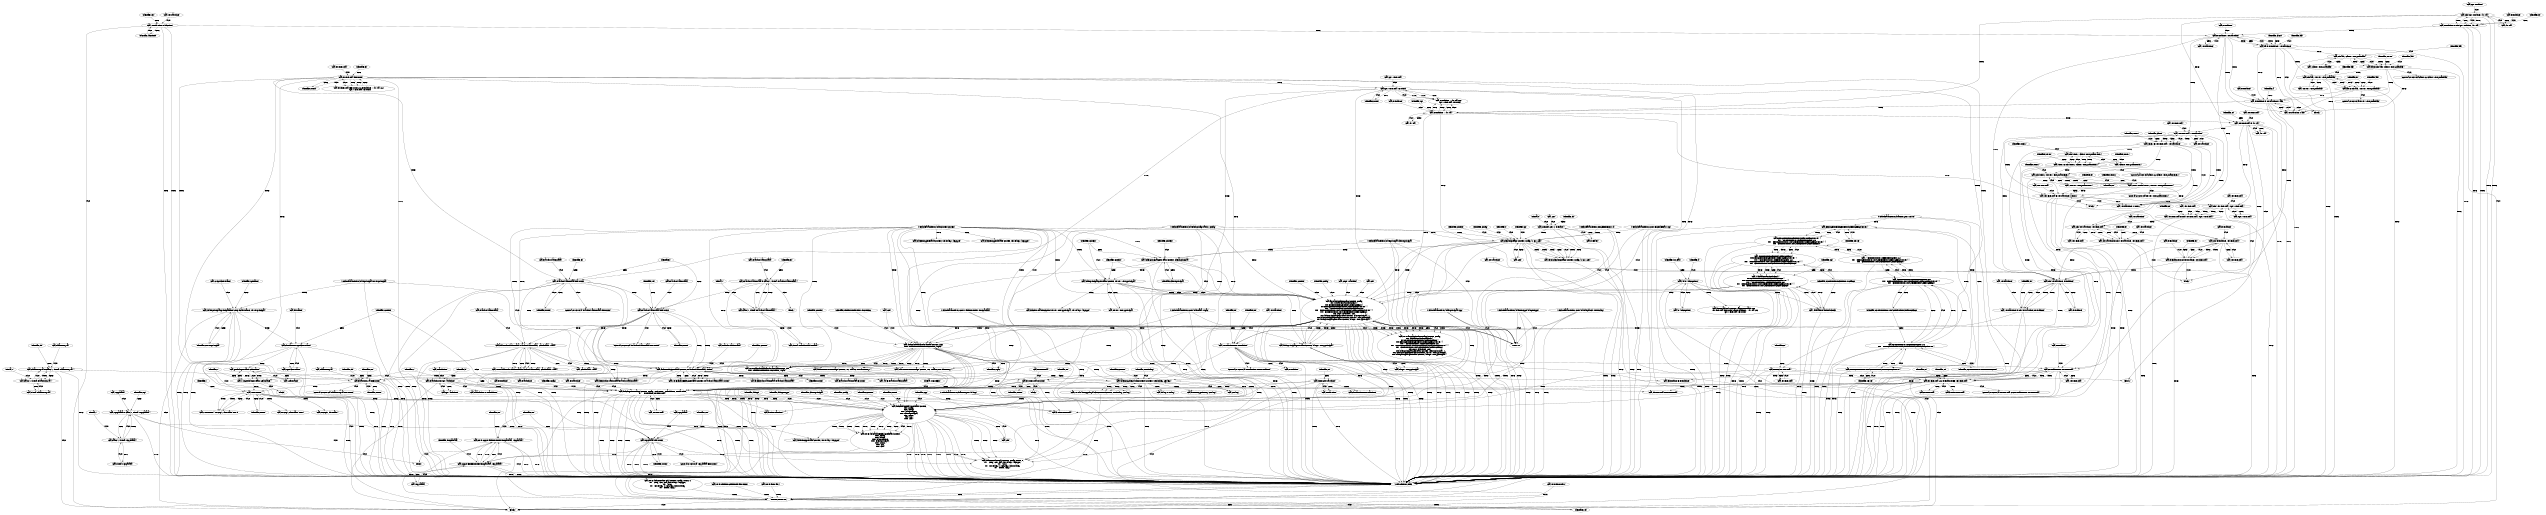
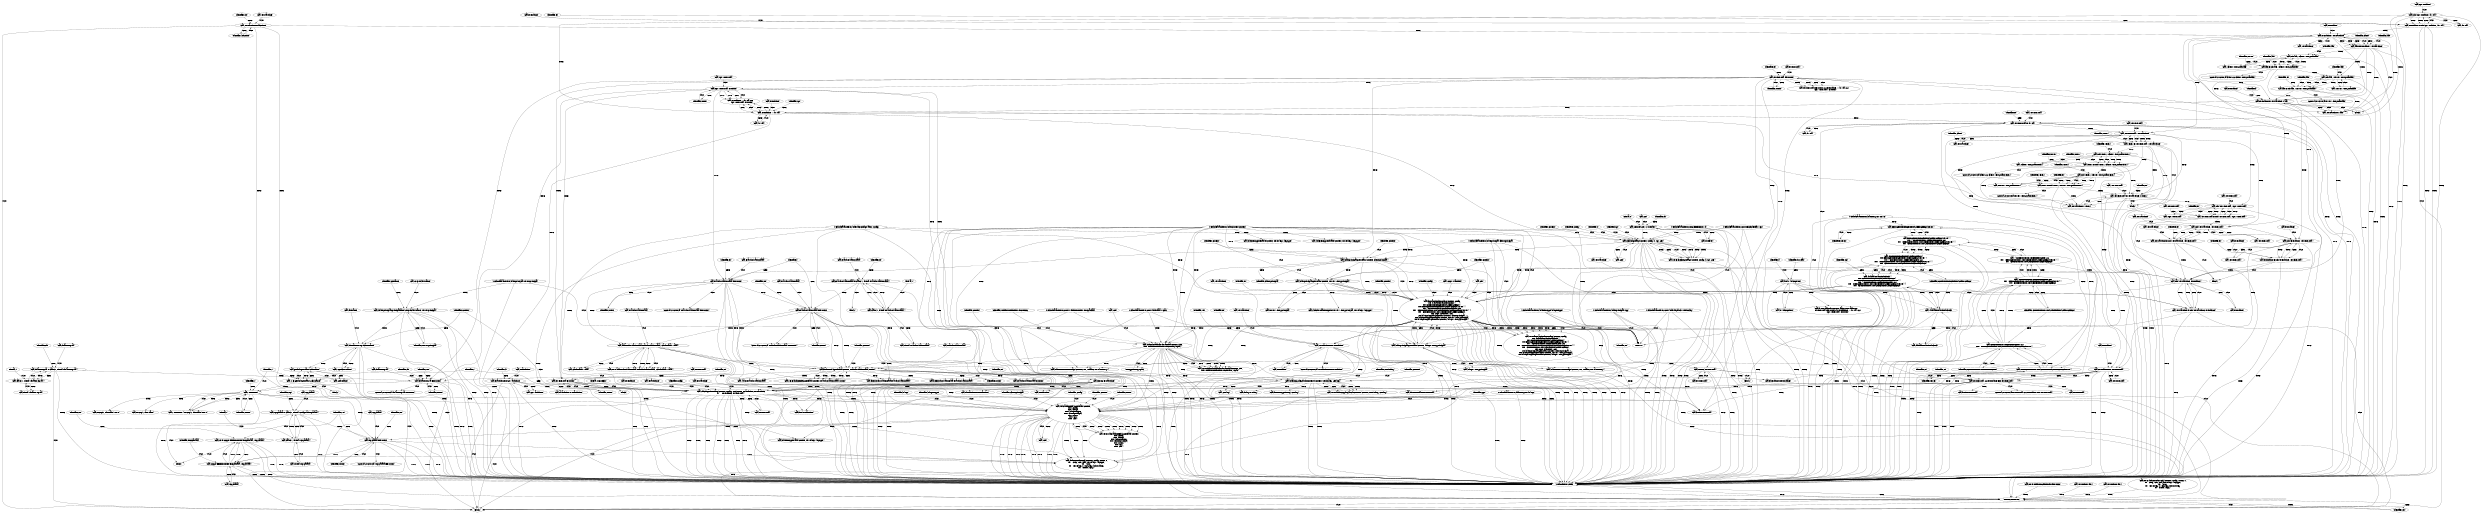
(1836, 281) -> (1950, 281)
none -> (1924, 346)
(994, 370) -> (1135, 370)
(465, 386) -> (548, 386)
(130, 413) -> (294, 413)
